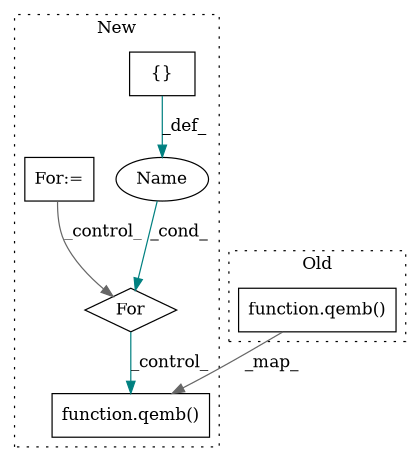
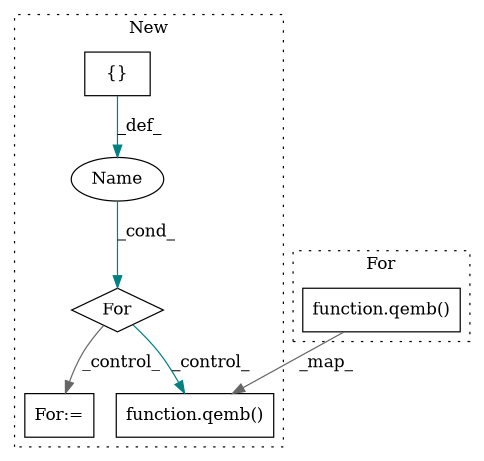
(69, 251) -> (83, 352)
(317, 265) -> (382, 265)
